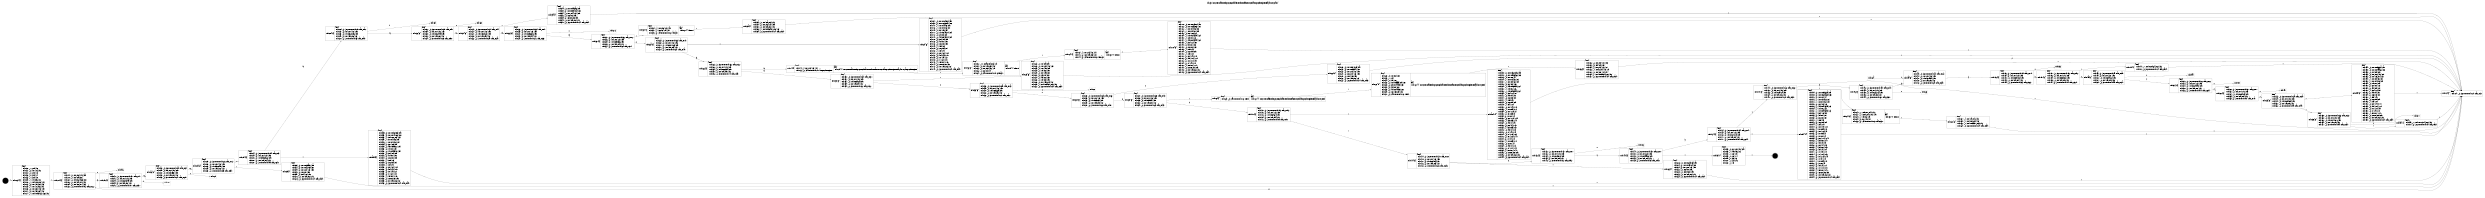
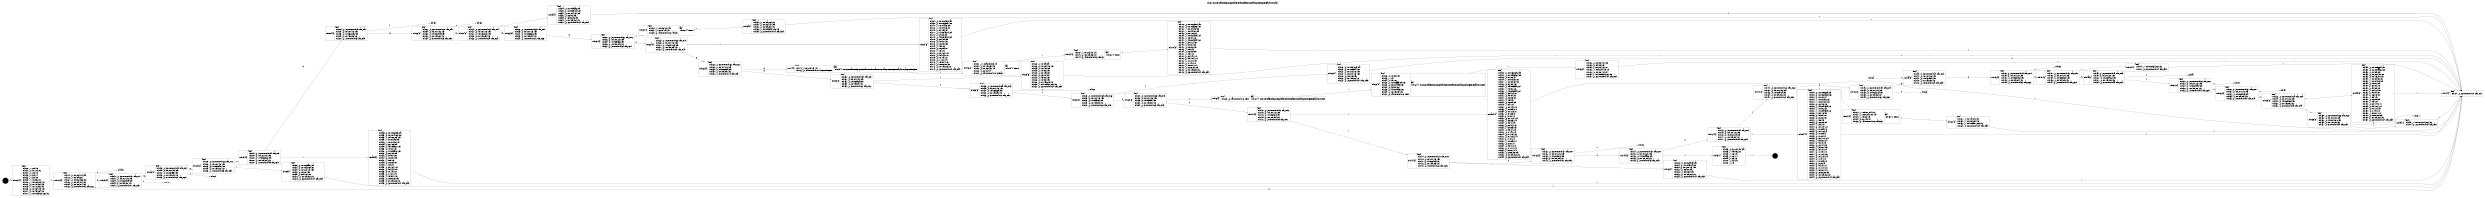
(613, 31) -> none
